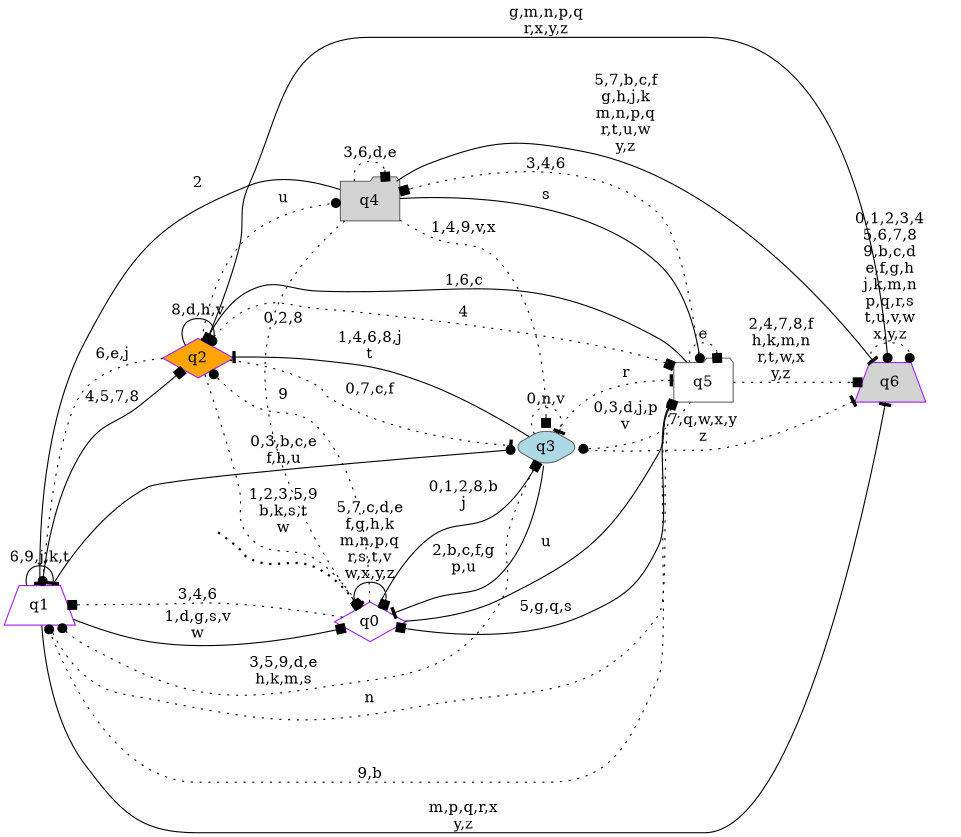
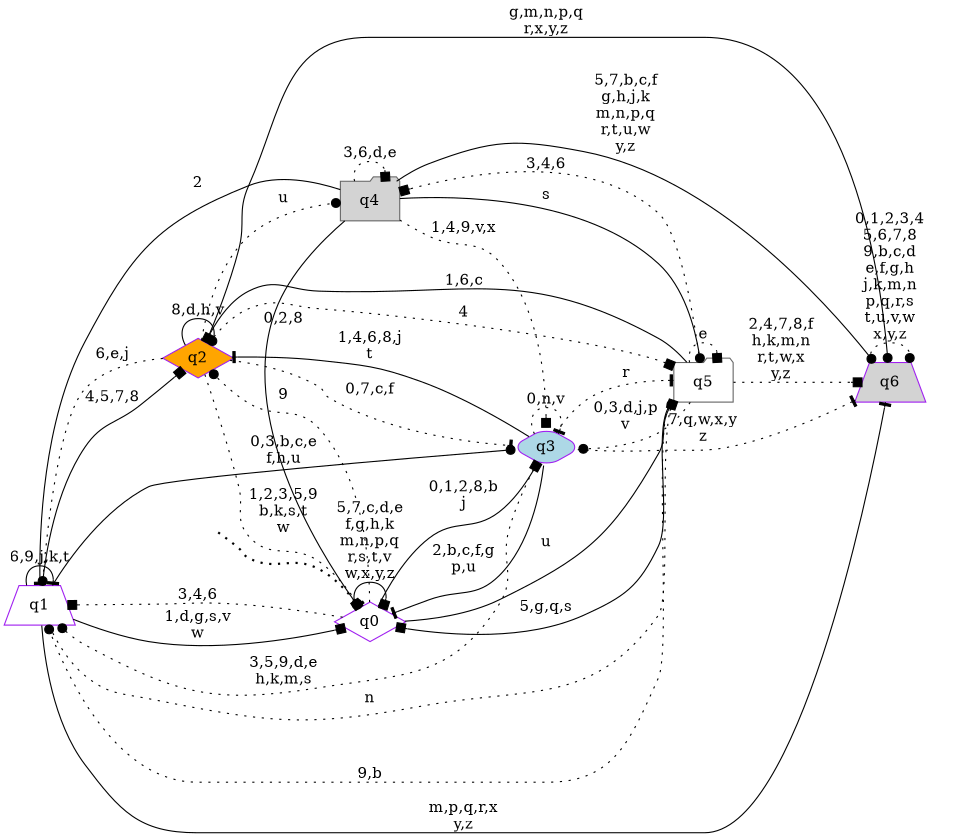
(661, 179) -> (660, 178)
(266, 396) -> (266, 396)
(546, 447) -> (546, 447)
